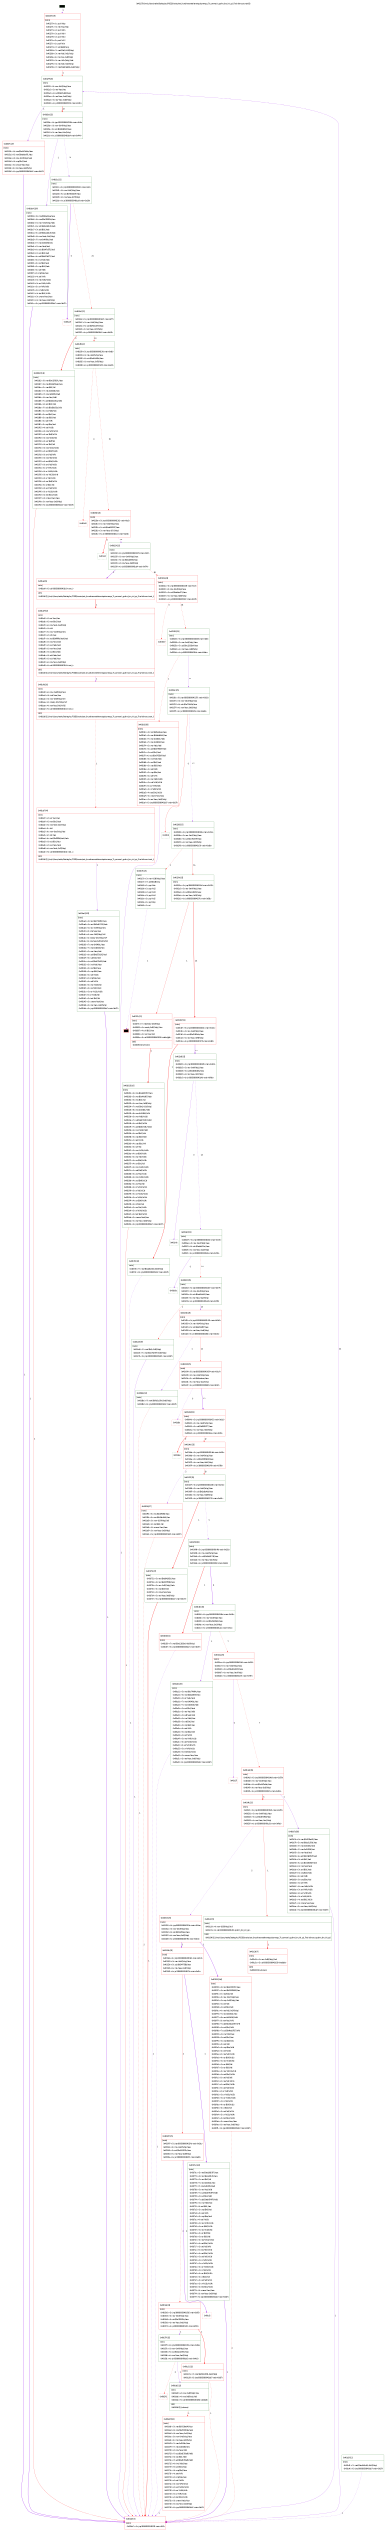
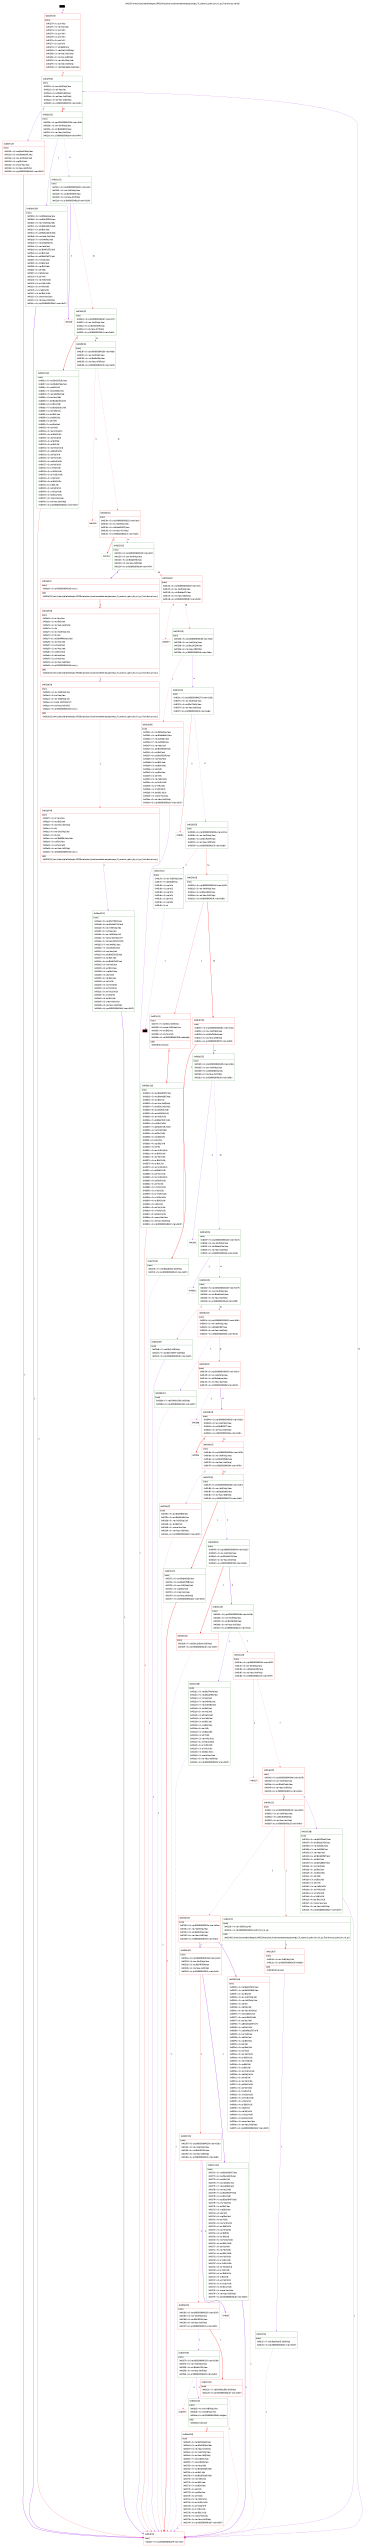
none -> (280, 2152)
